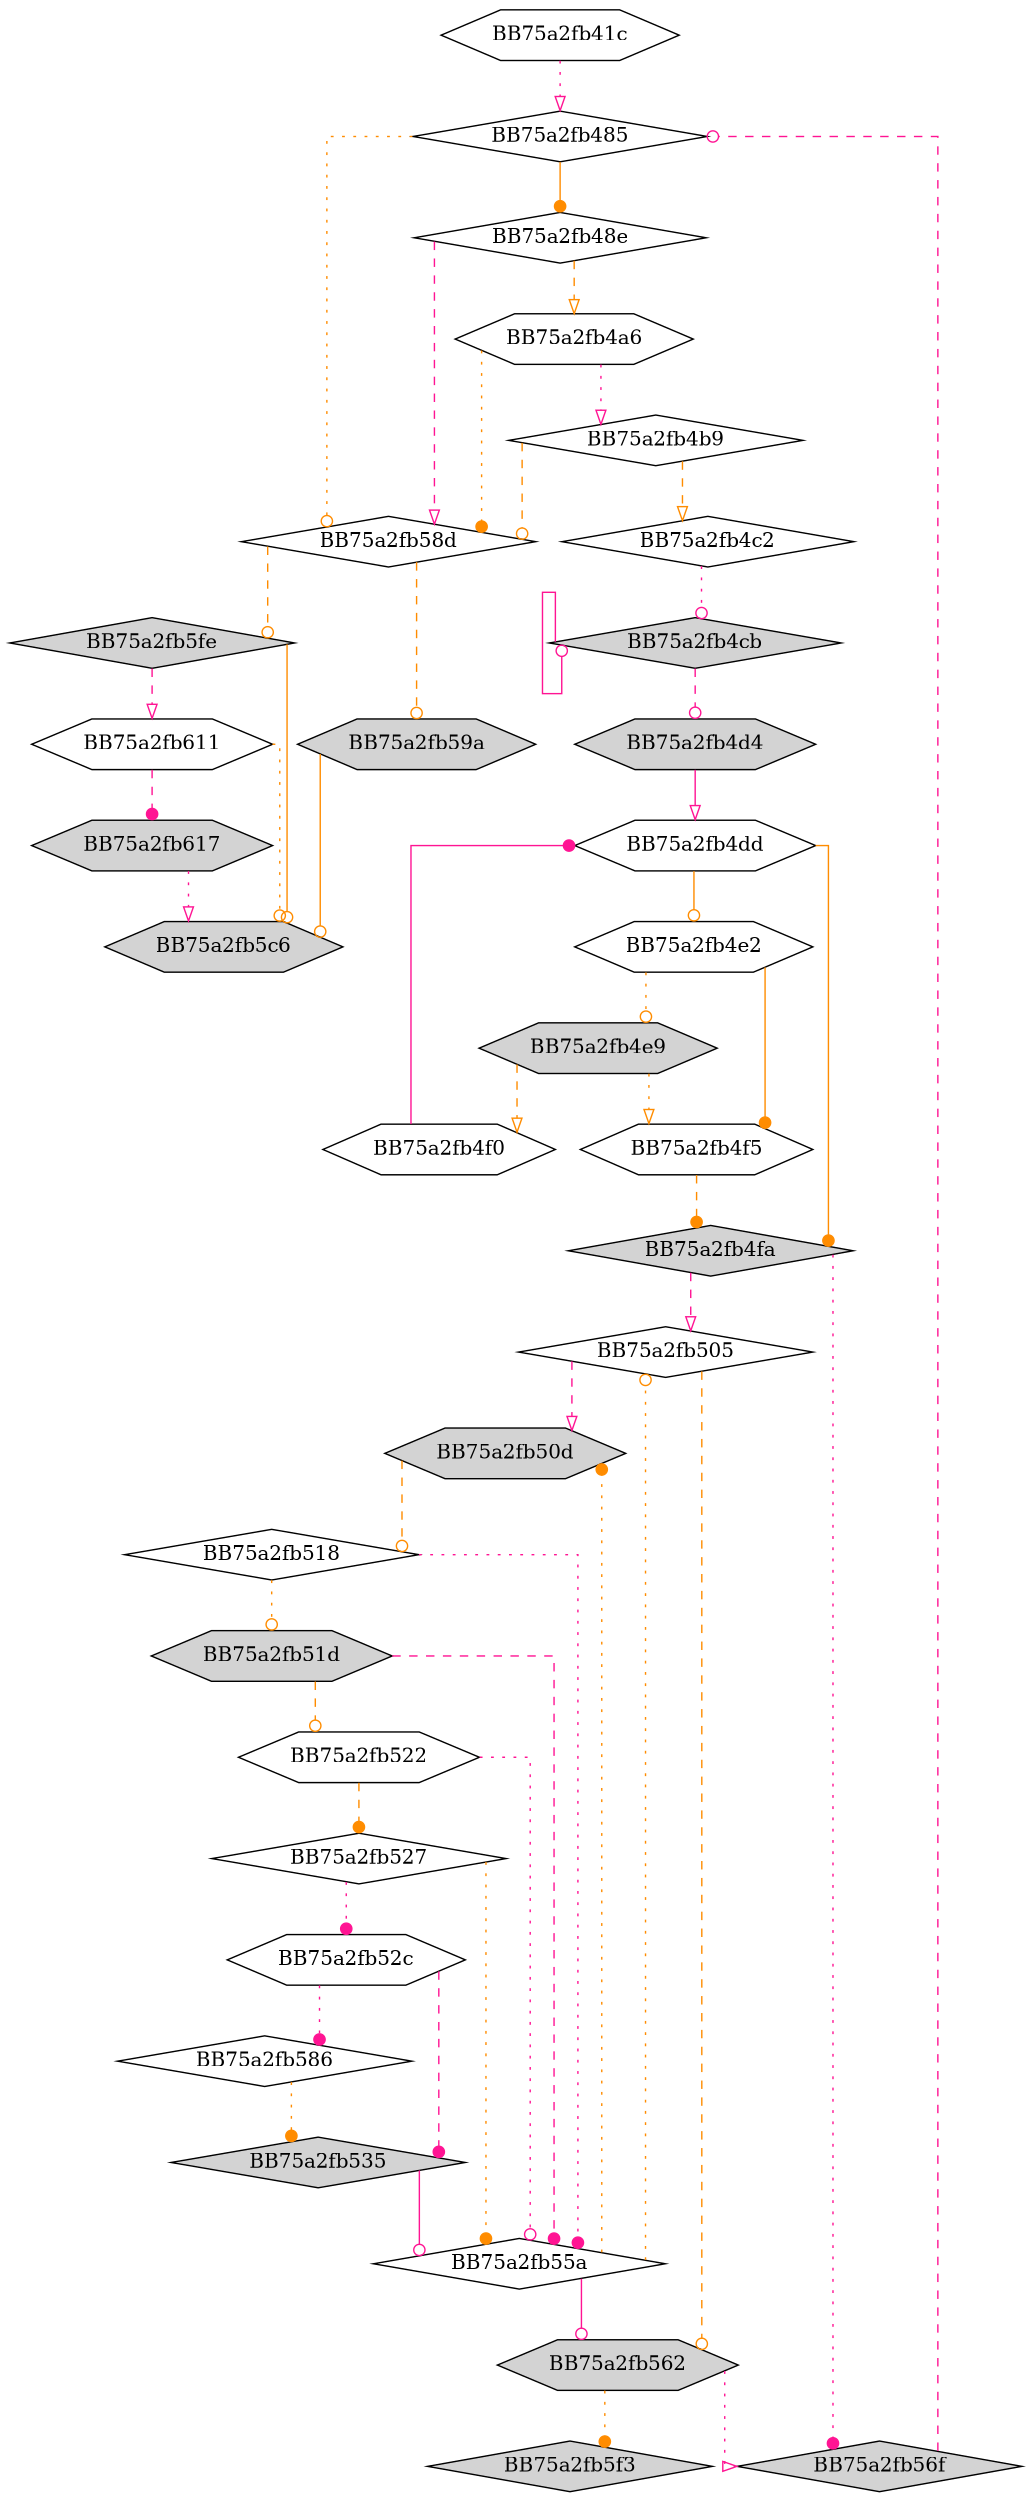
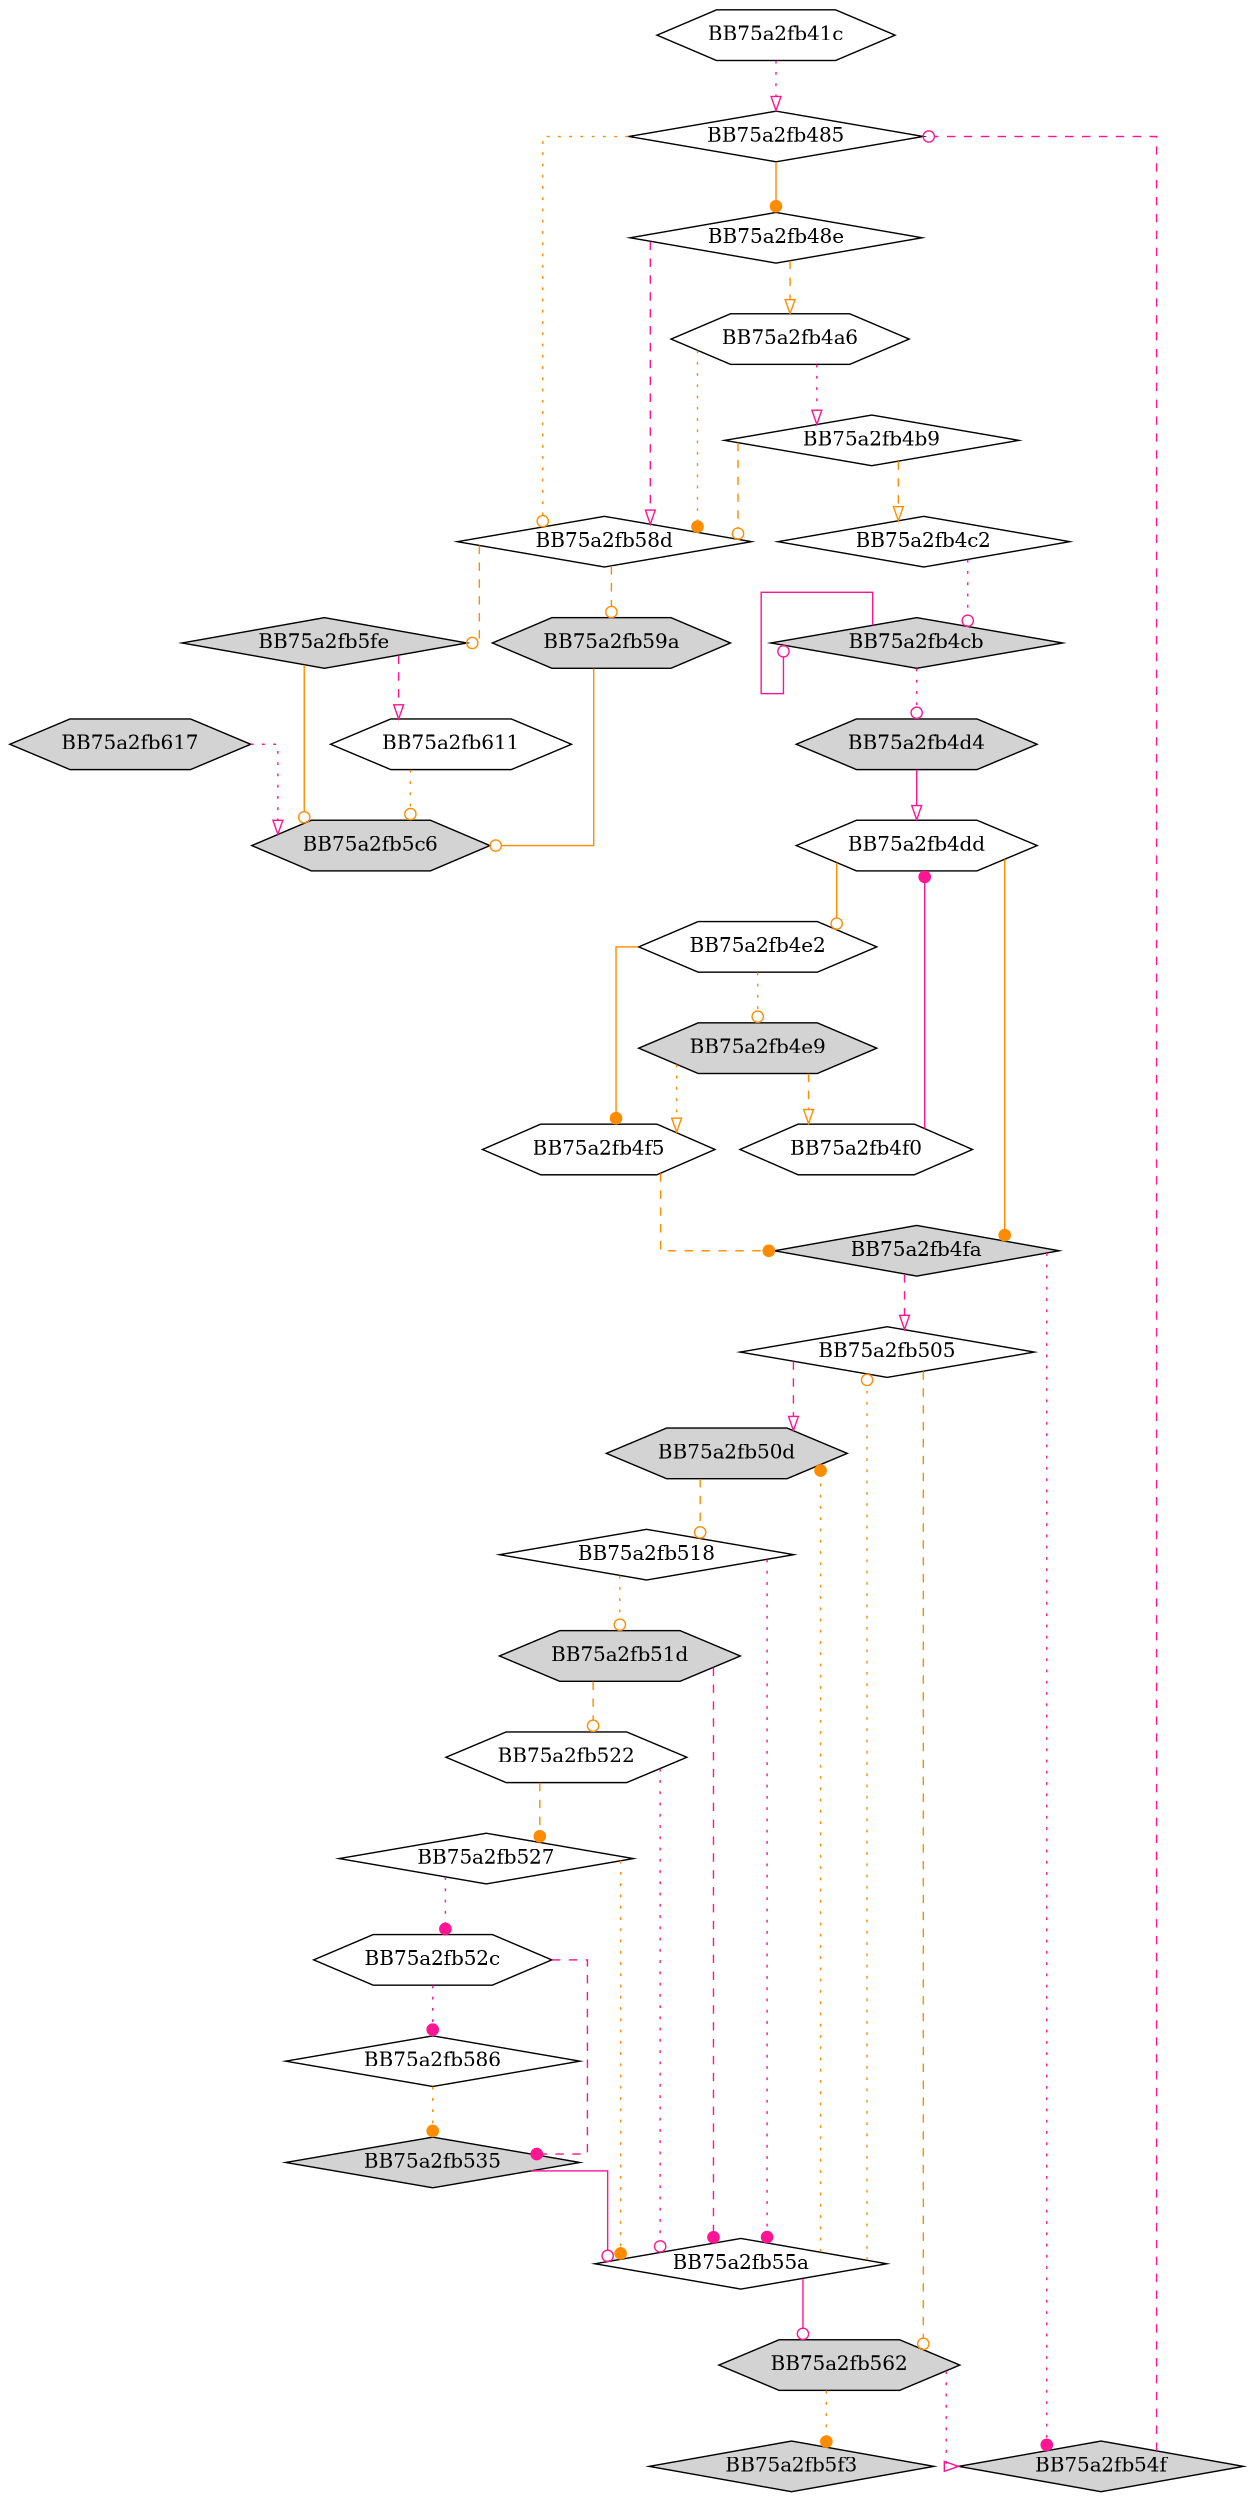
(695, 688) -> (917, 688)
(152, 789) -> none
(879, 2466) -> (1101, 2466)
